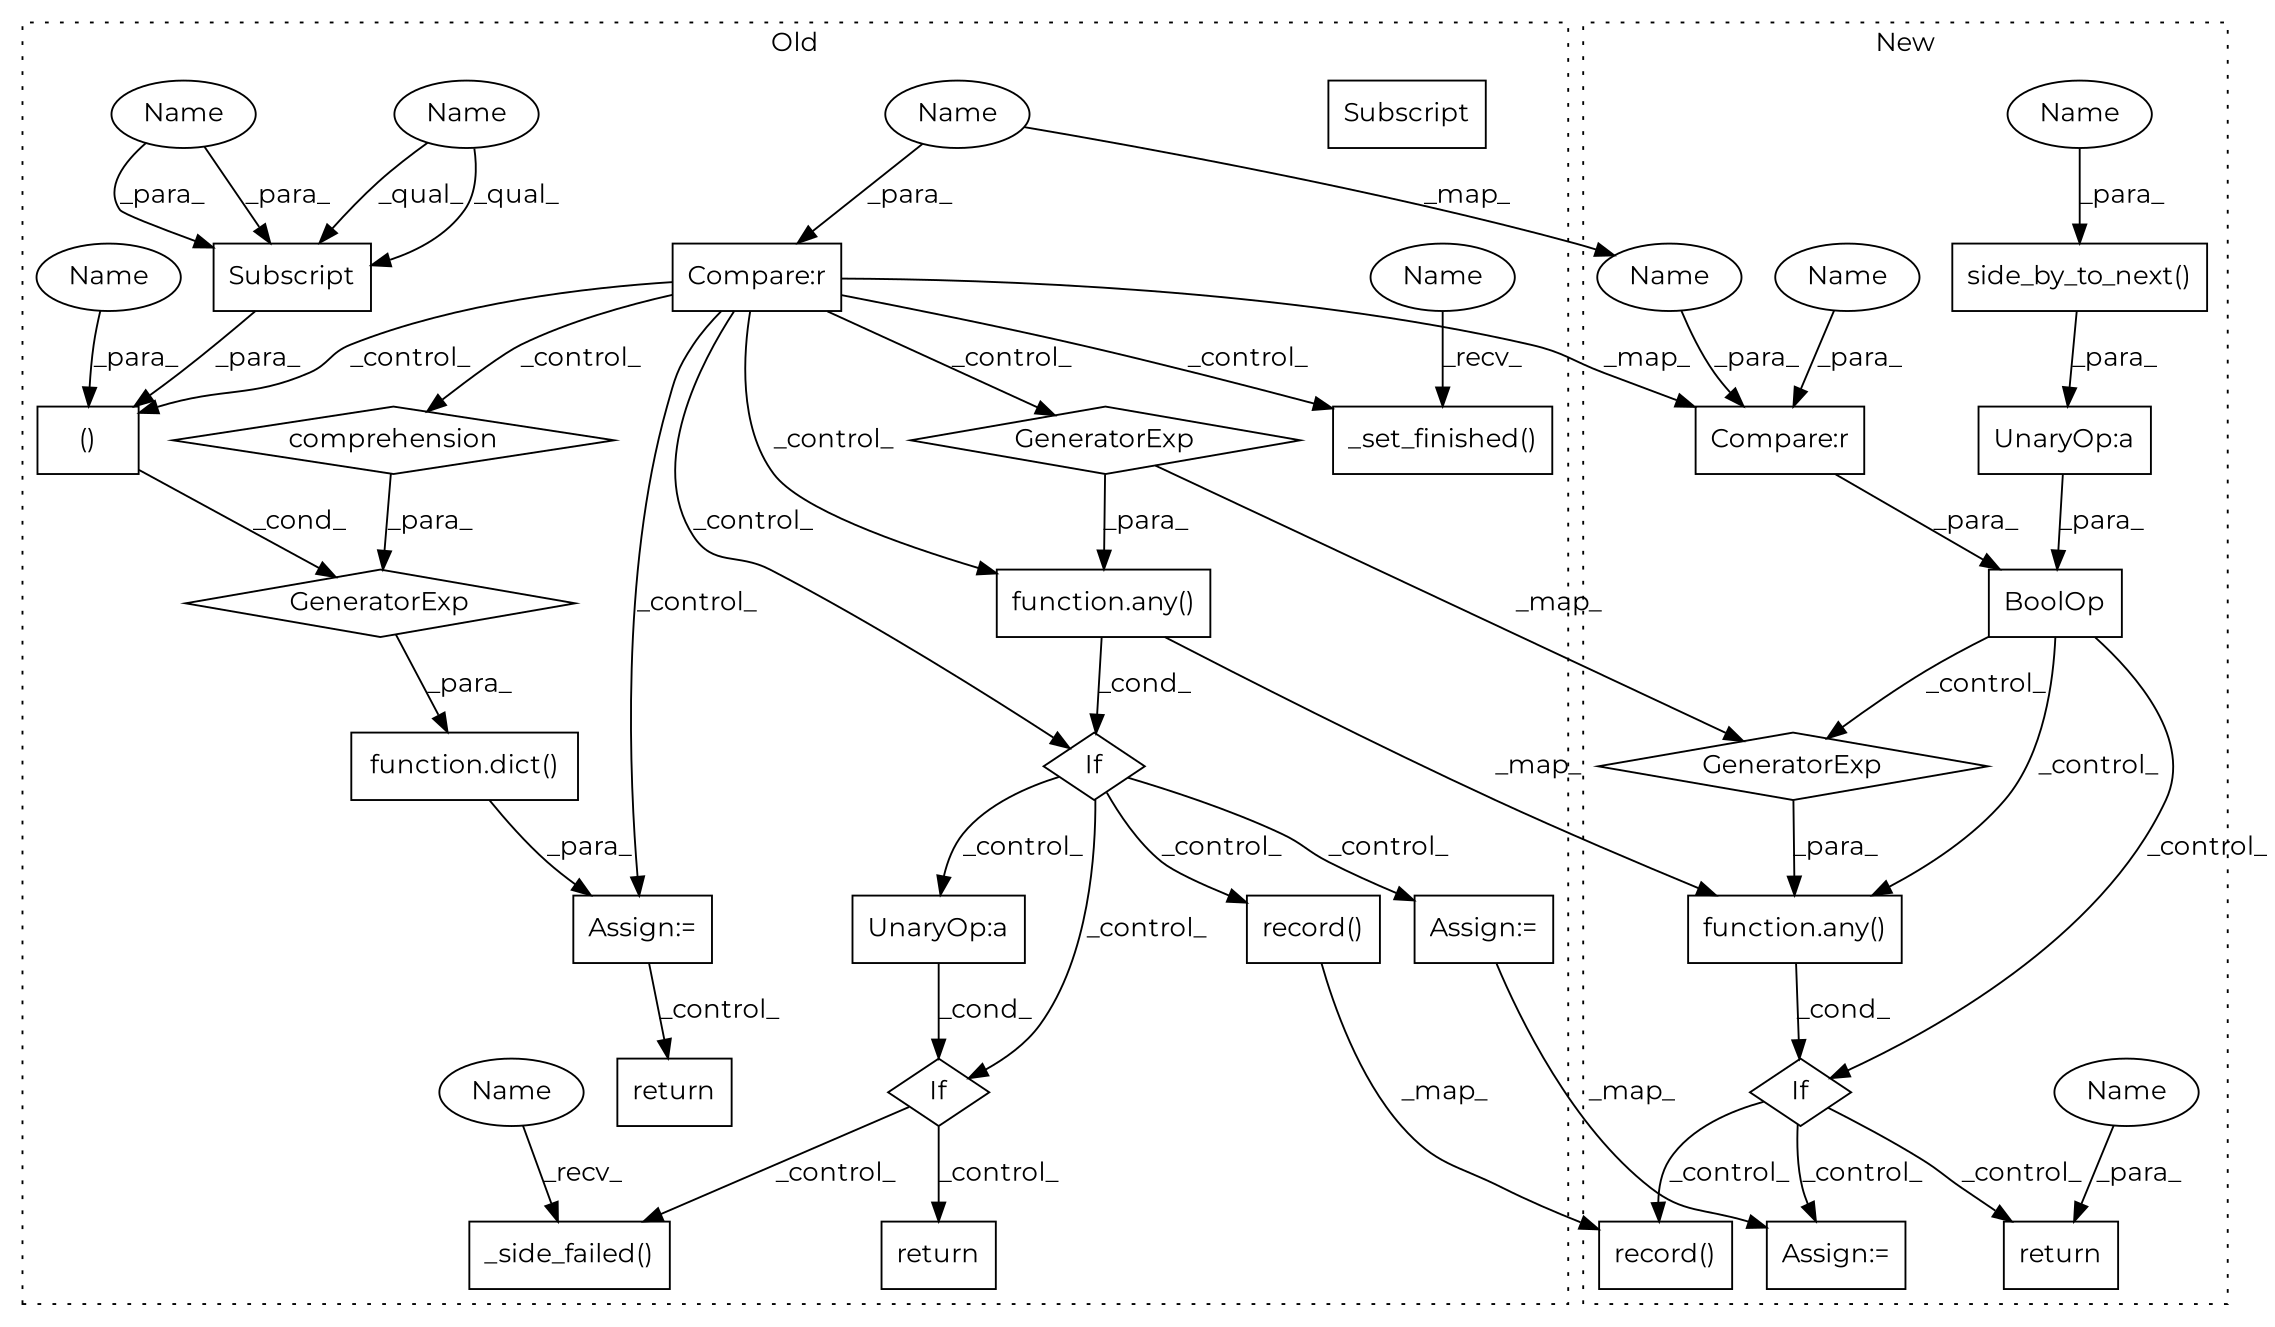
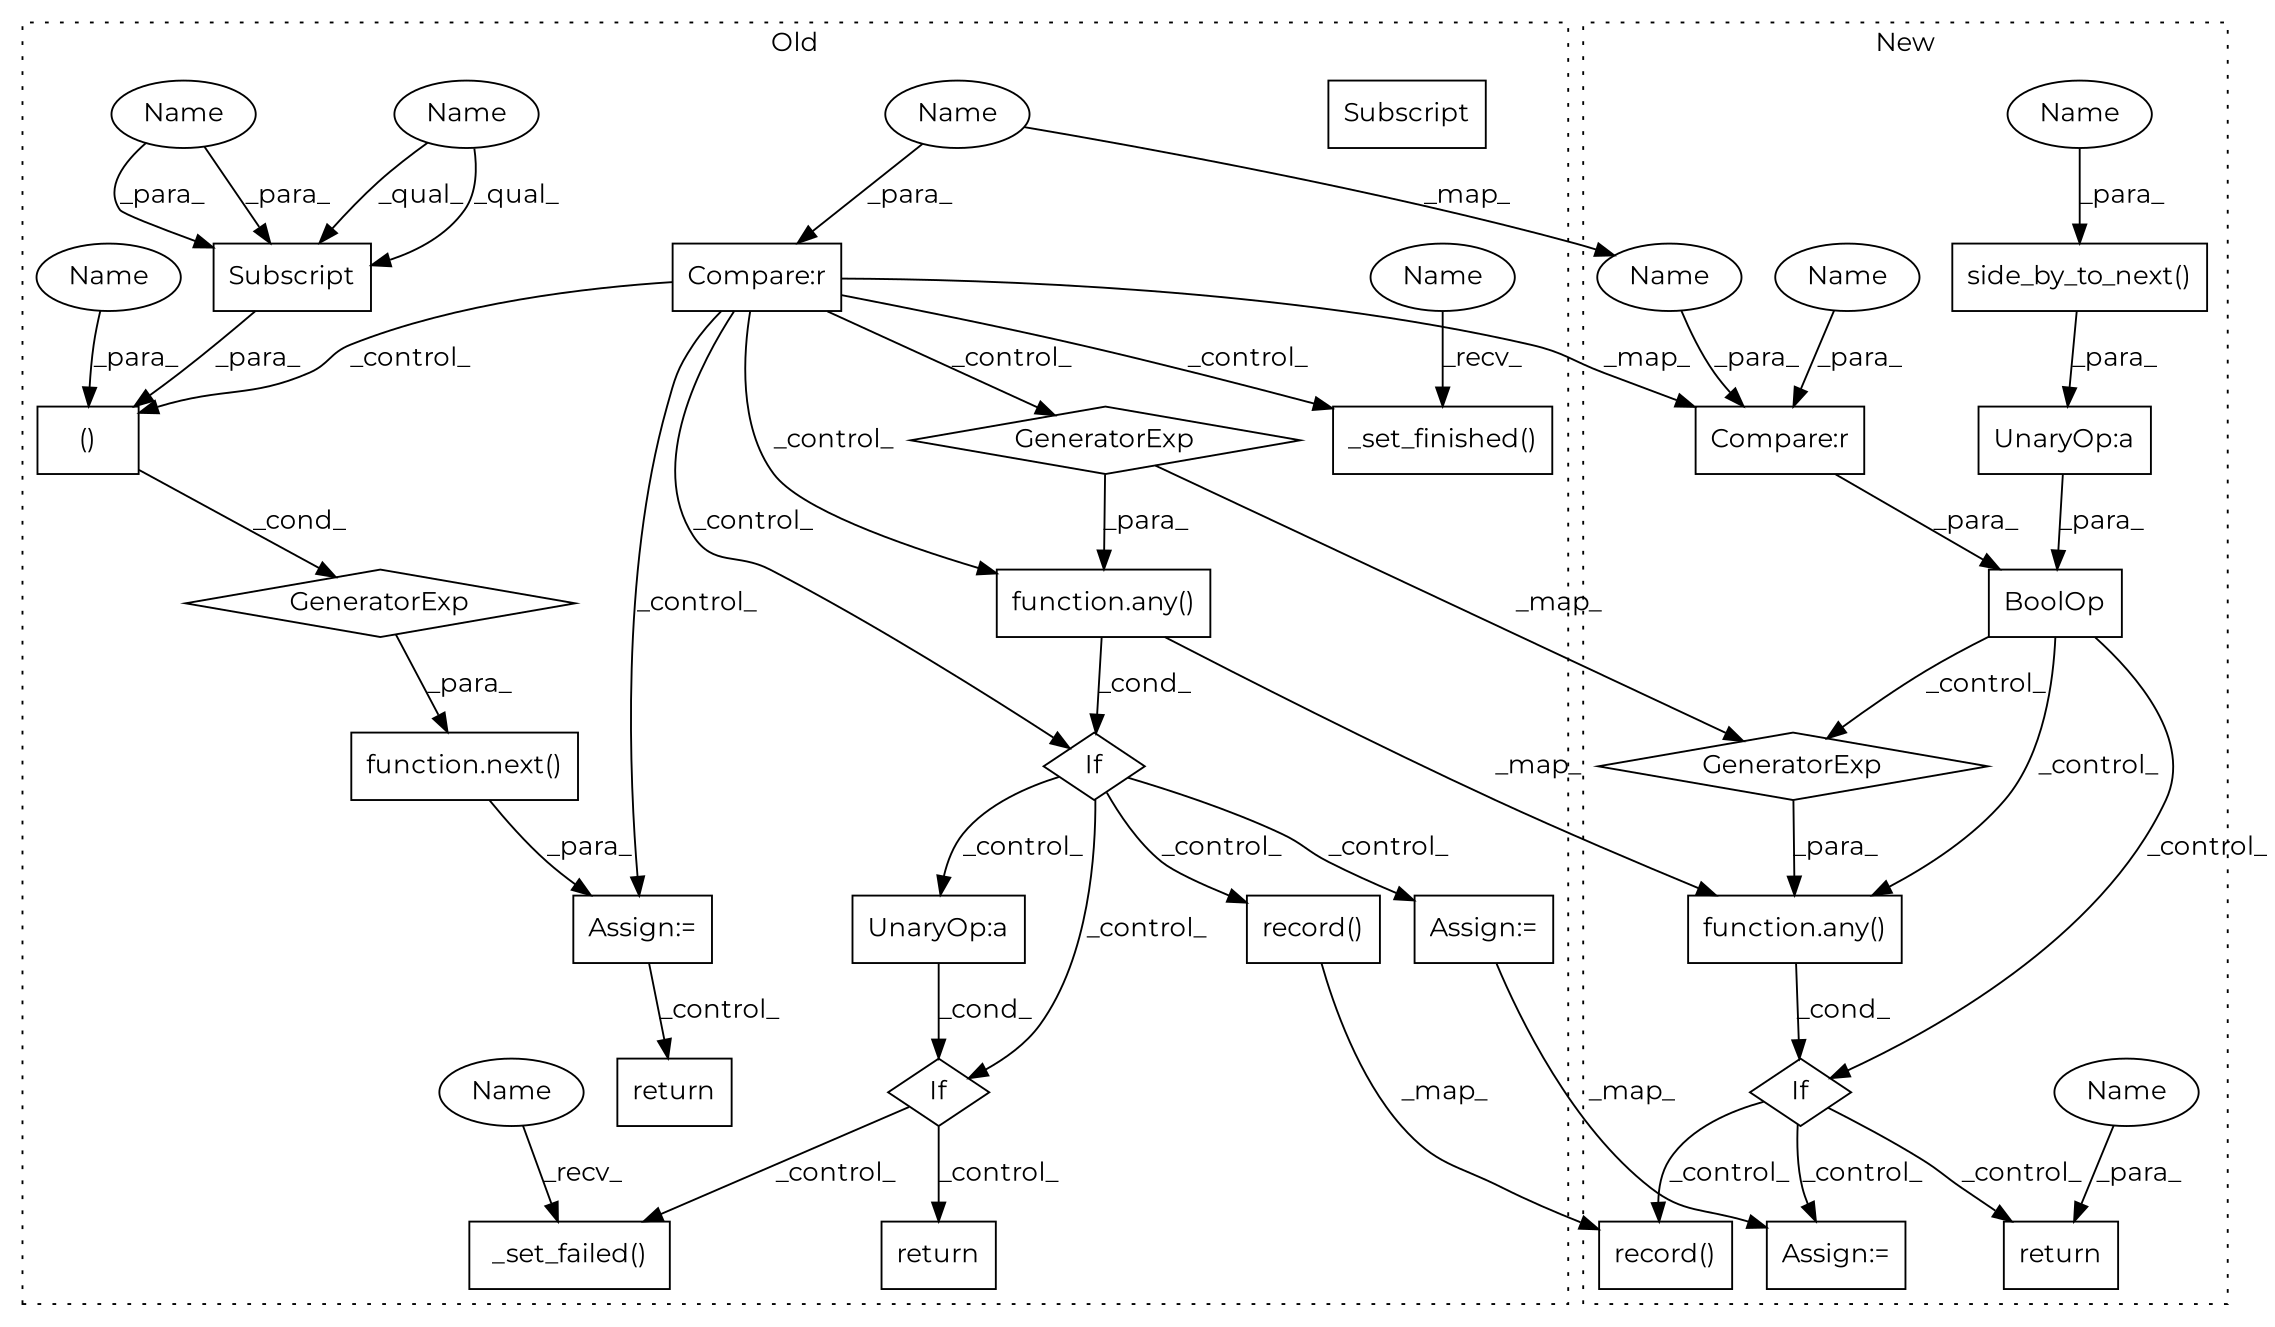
(393, 440) -> none
(465, 766) -> (465, 766)
(570, 1255) -> (570, 1255)
